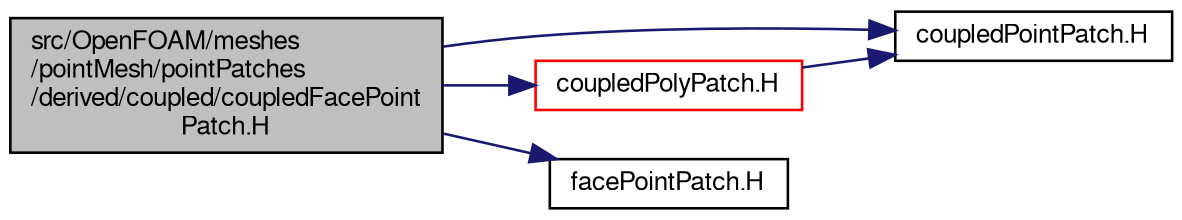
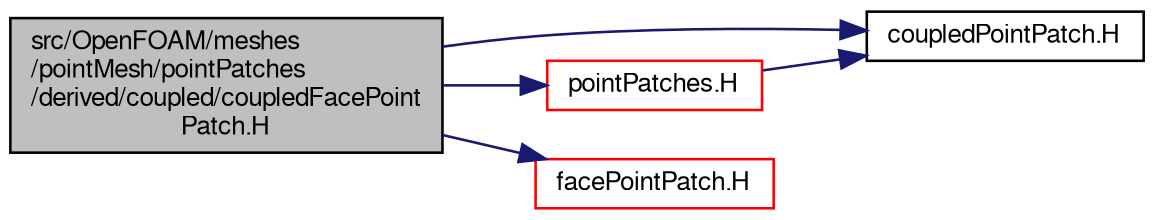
(669, 85) -> (655, 85)
(669, 184) -> (655, 184)
